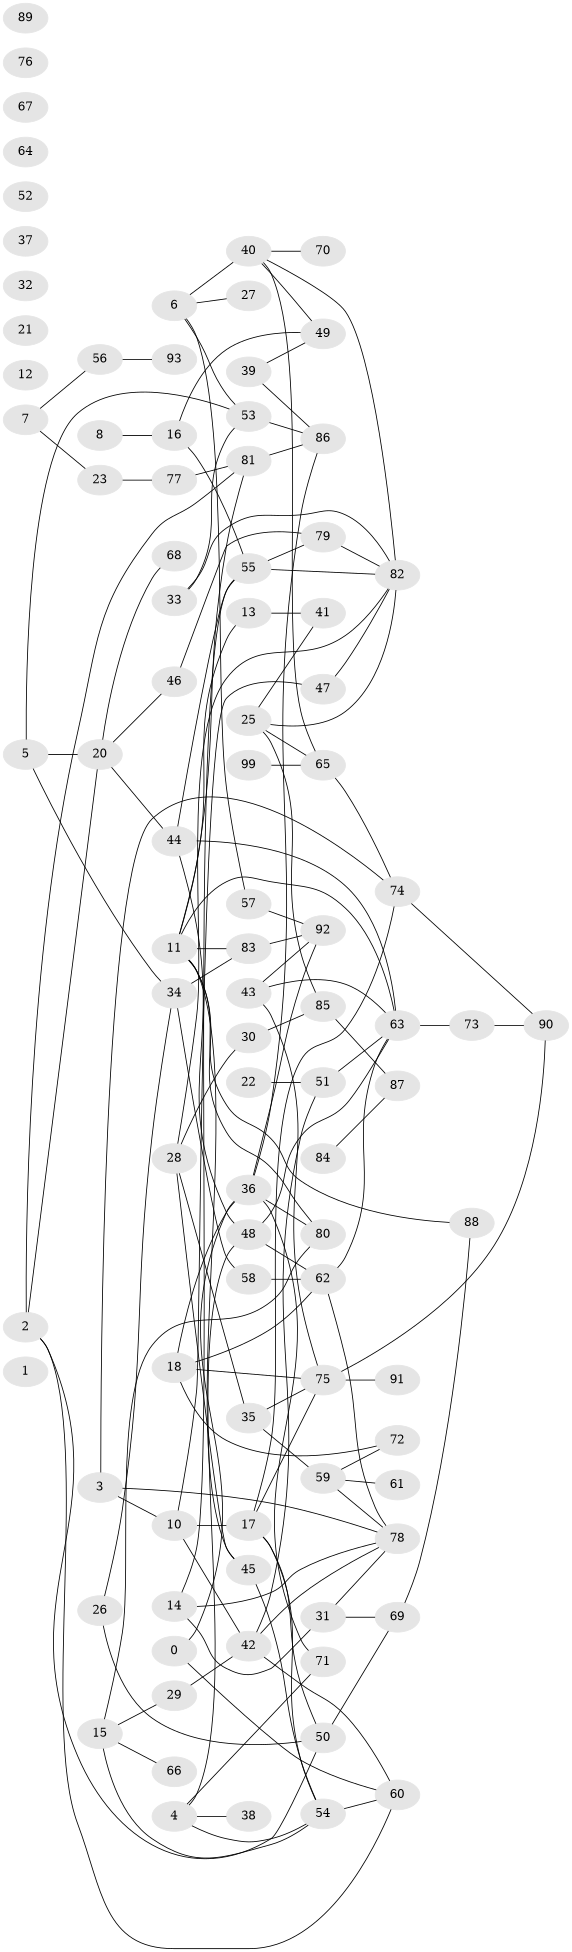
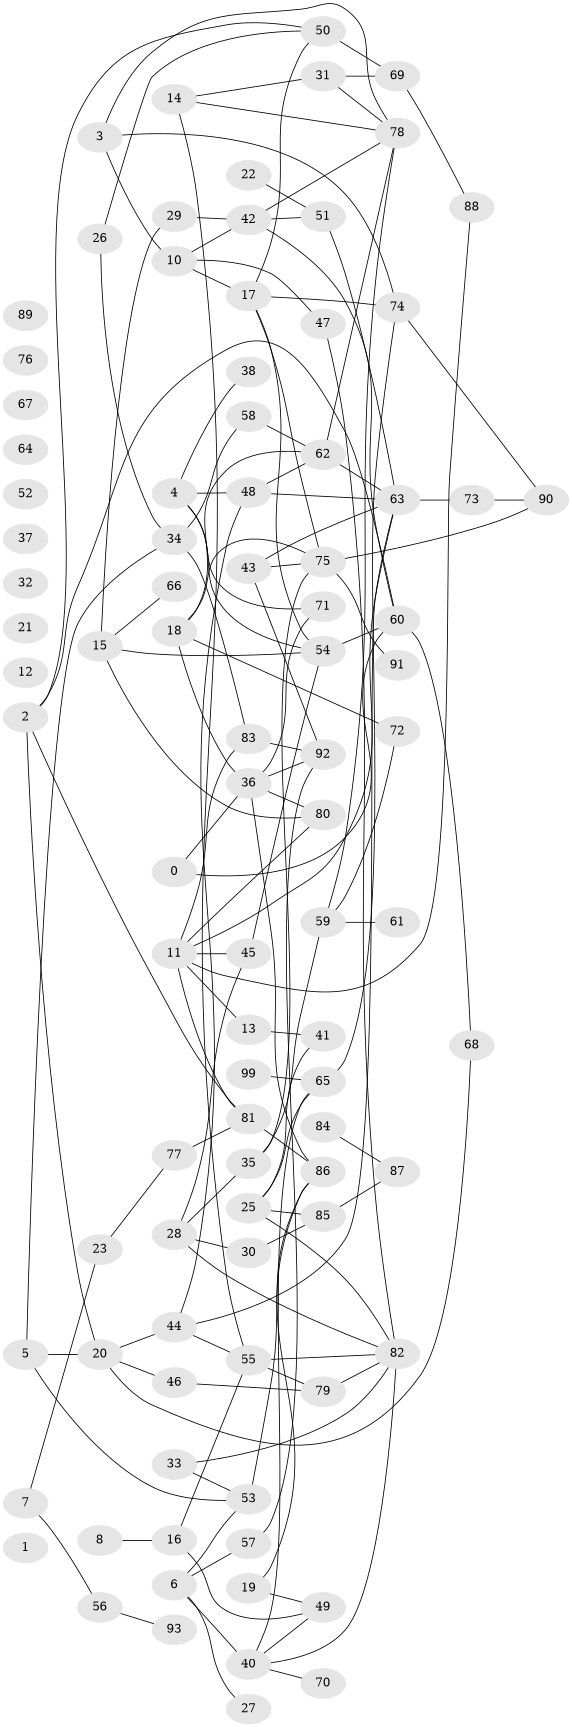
(249, 372) -> (249, 1588)
none -> (455, 828)
